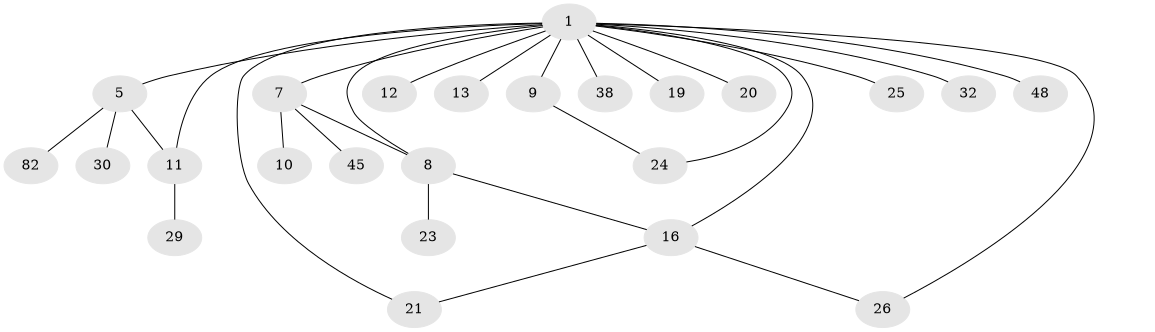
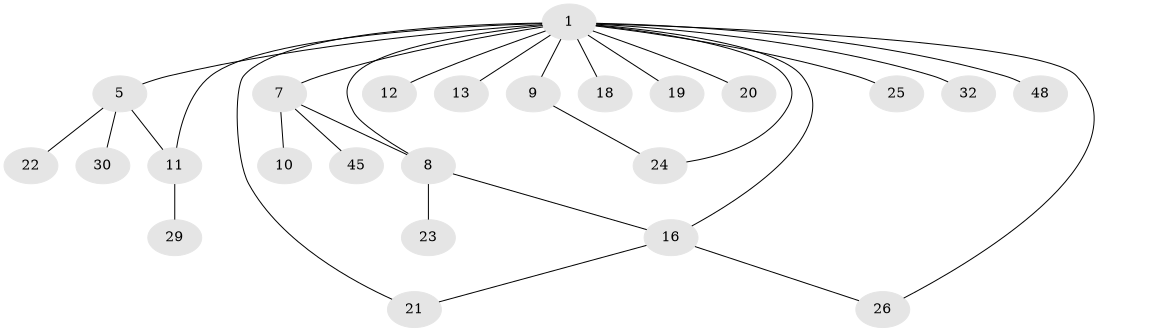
(605, 94) -> (605, 94)
(31, 166) -> (31, 166)
